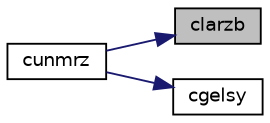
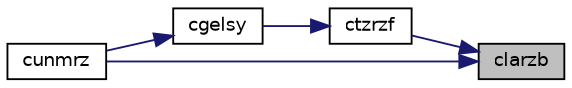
none -> (371, 26)
